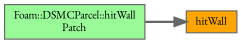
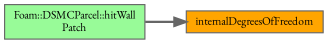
(212, 22) -> (255, 22)
